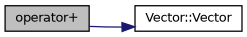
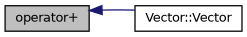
(106, 27) -> (118, 10)
